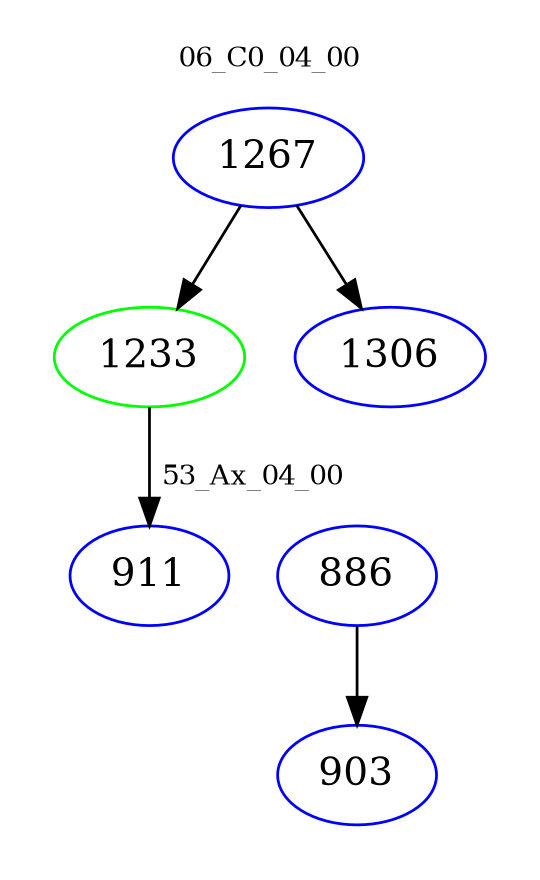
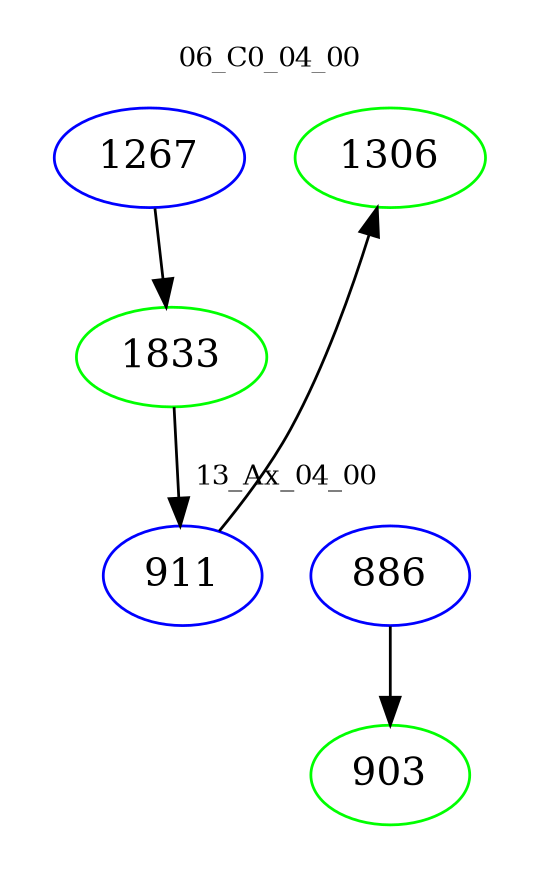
(322, 245) -> (310, 391)
(149, 357) -> (172, 357)
(390, 357) -> (390, 158)
(253, 477) -> (286, 477)
(357, 775) -> (390, 775)
